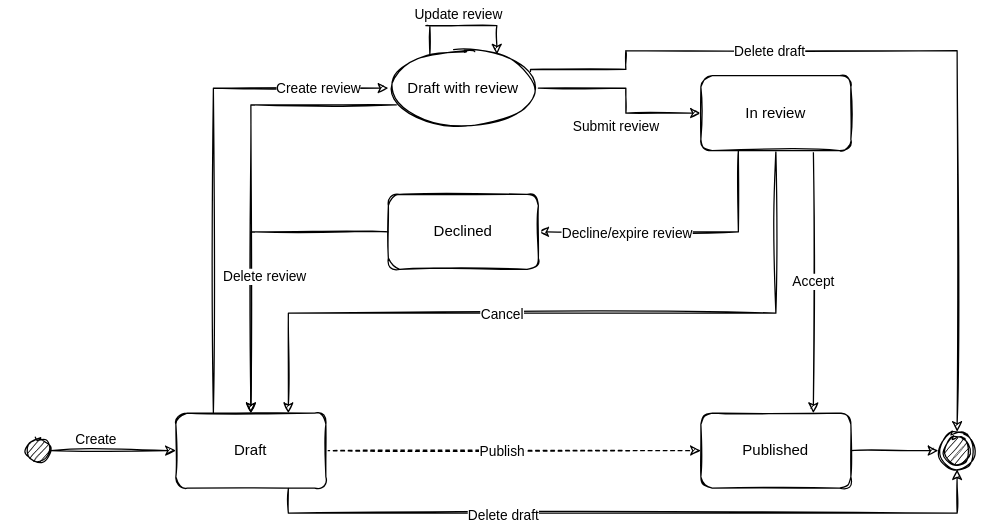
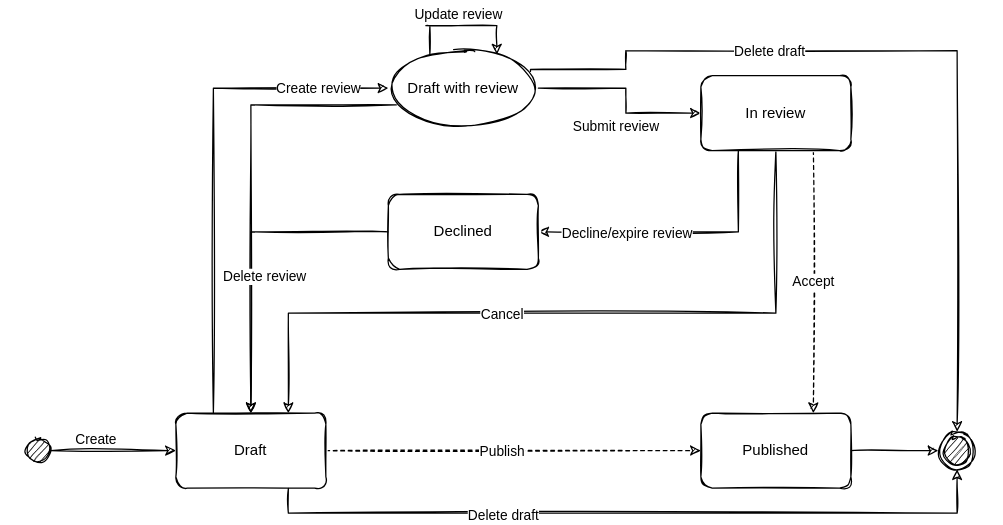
(813, 211) -> (813, 211)
